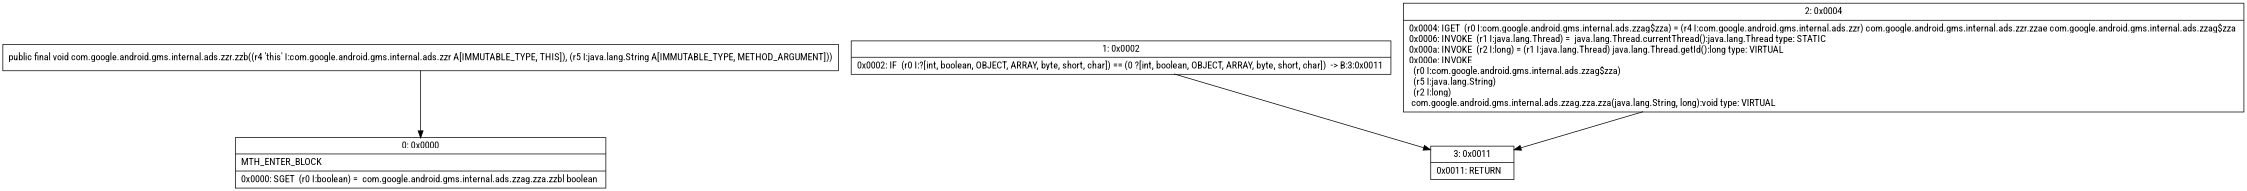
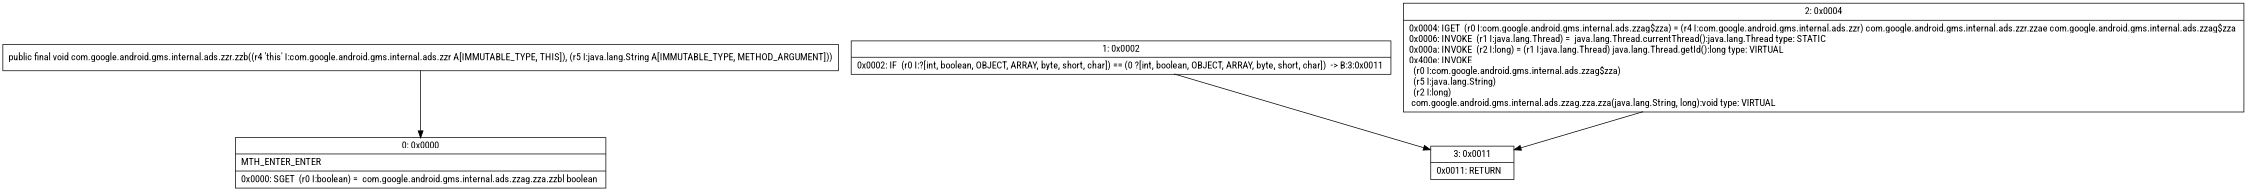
(1443, 60) -> (1443, 60)
(282, 162) -> (281, 162)
